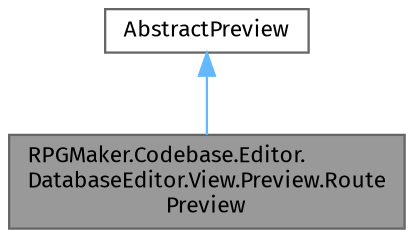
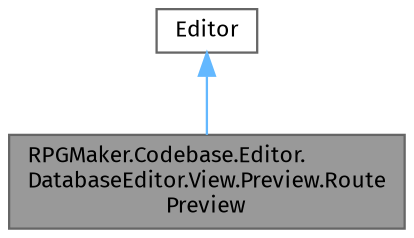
(207, 31) -> (207, 31)
